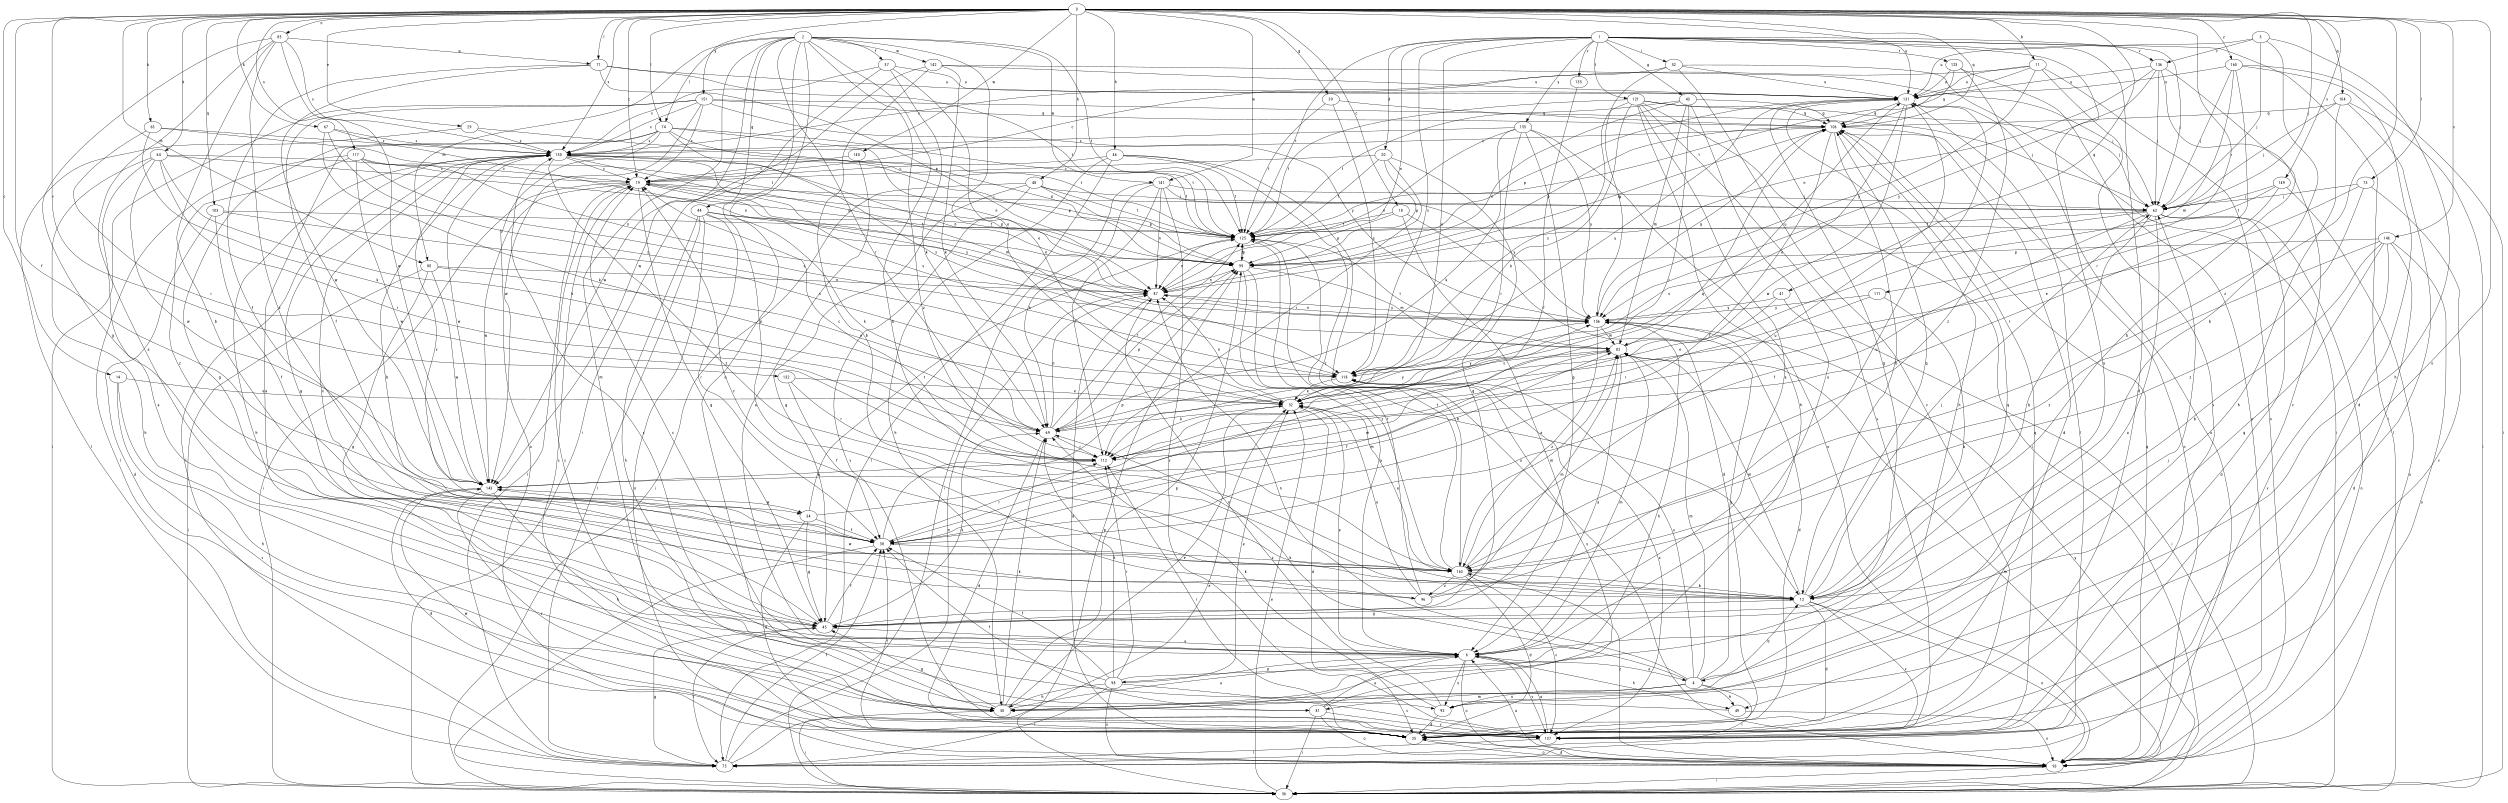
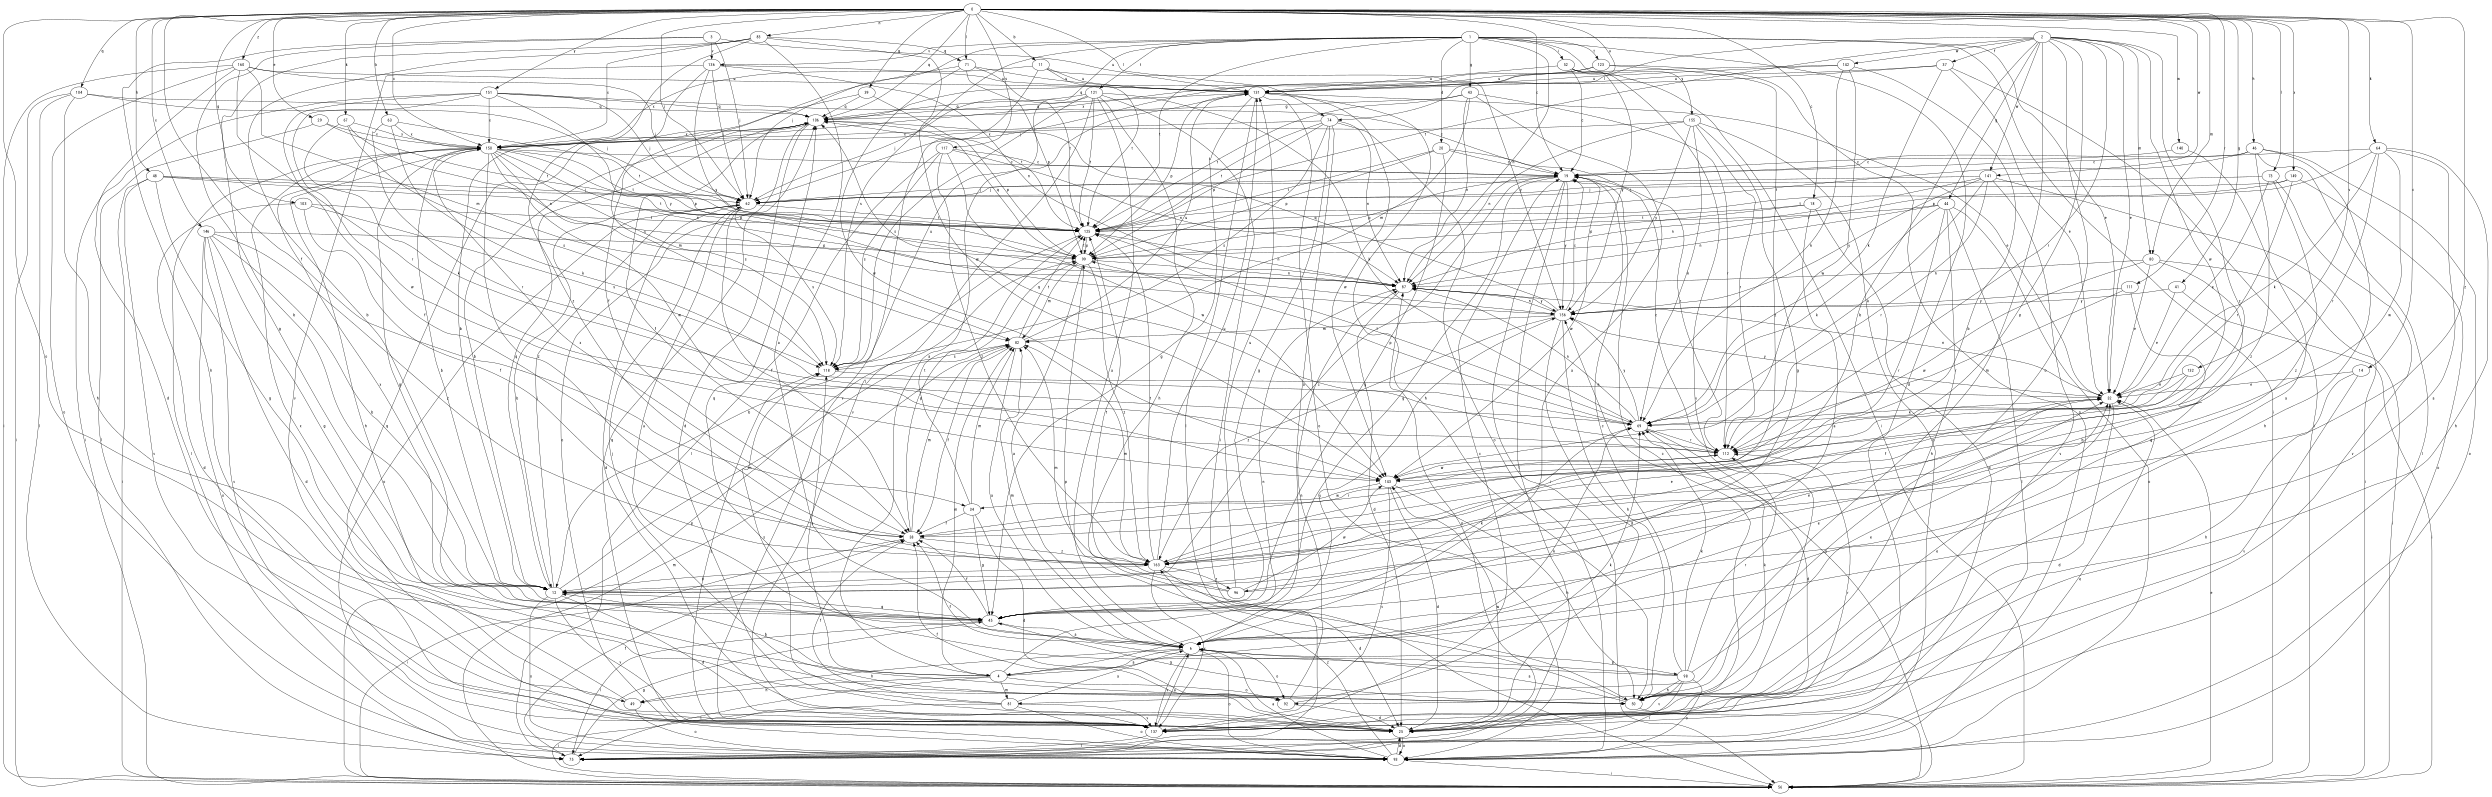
(1579, 82) -> none
(2271, 442) -> (380, 715)
